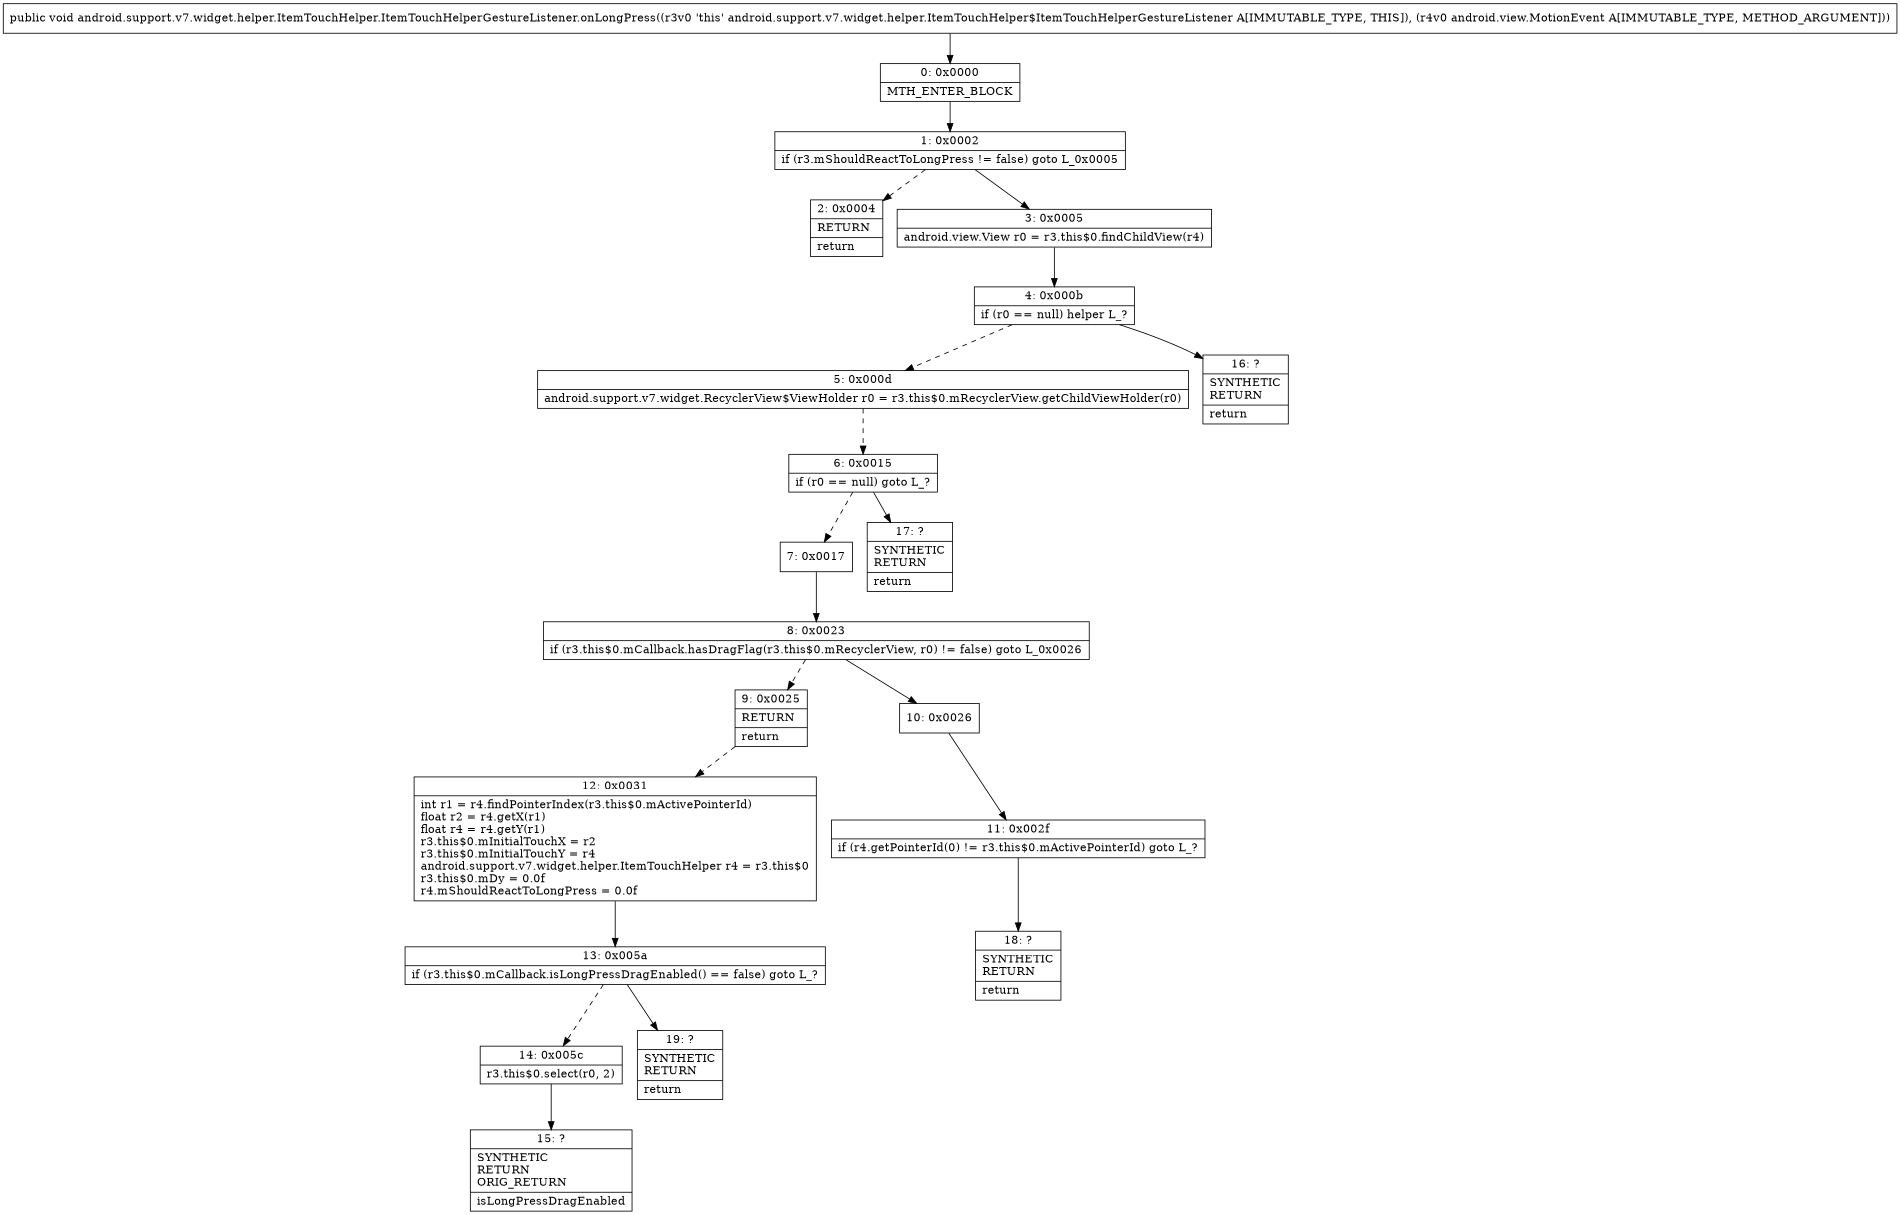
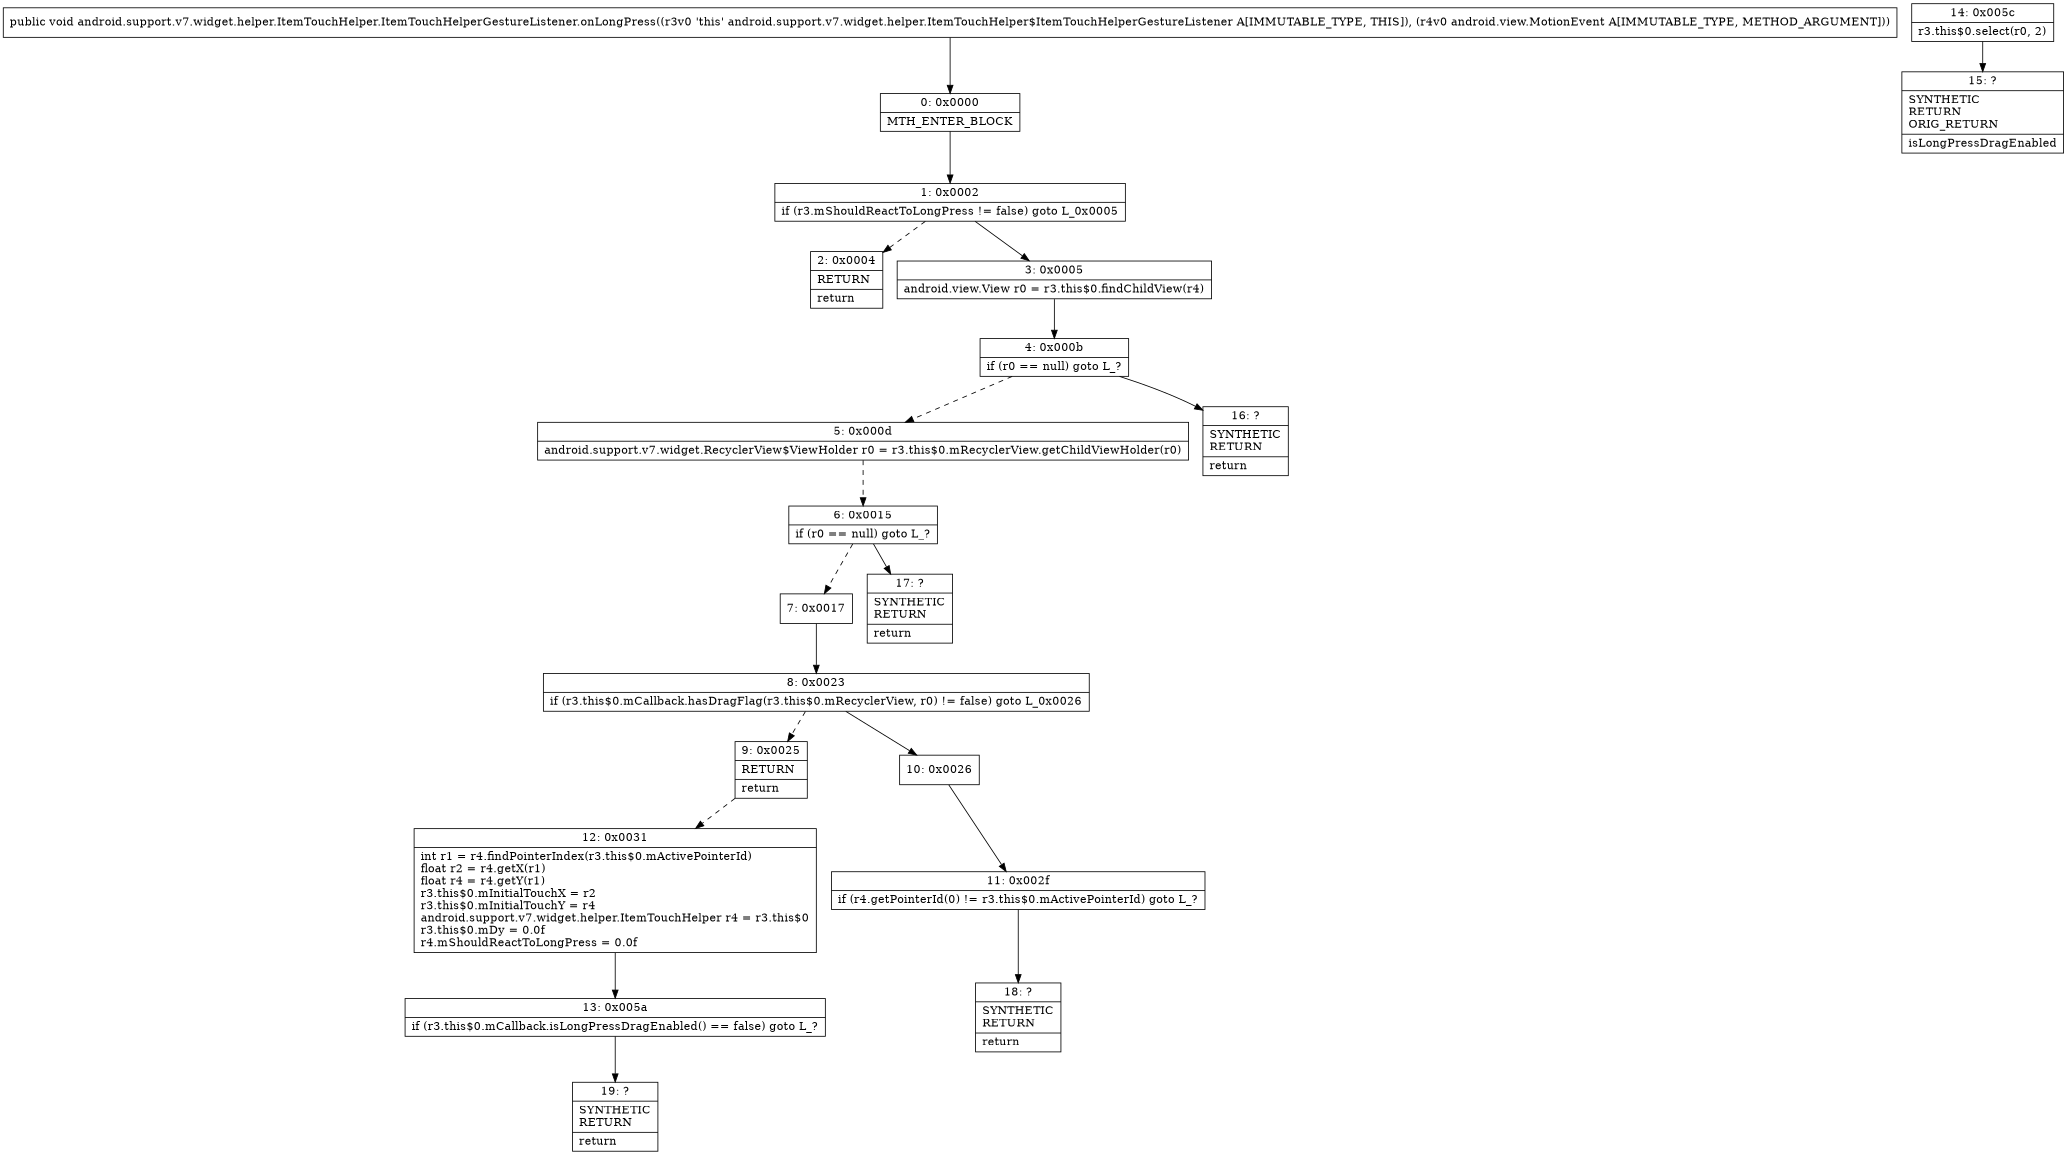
(1054, 315) -> (1054, 367)
(586, 1012) -> none
